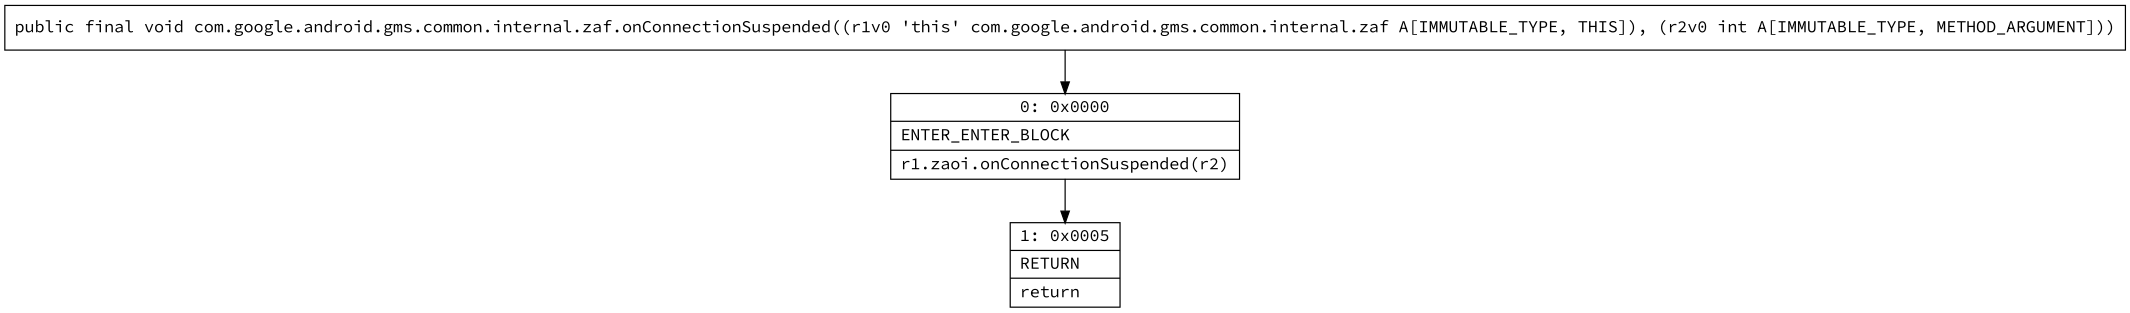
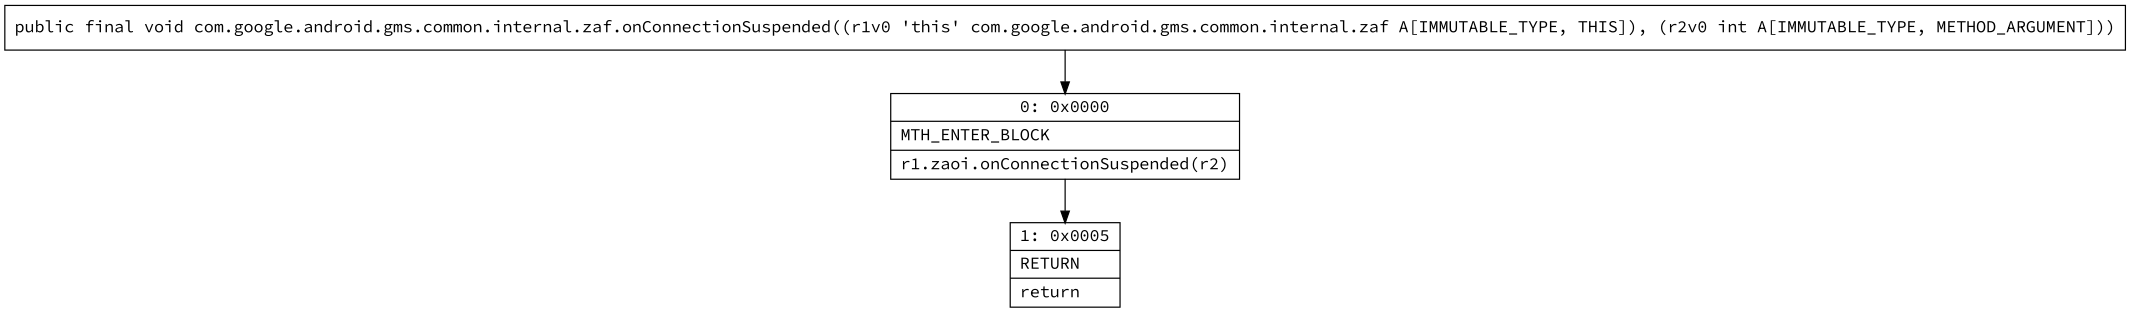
(985, 135) -> (975, 135)
